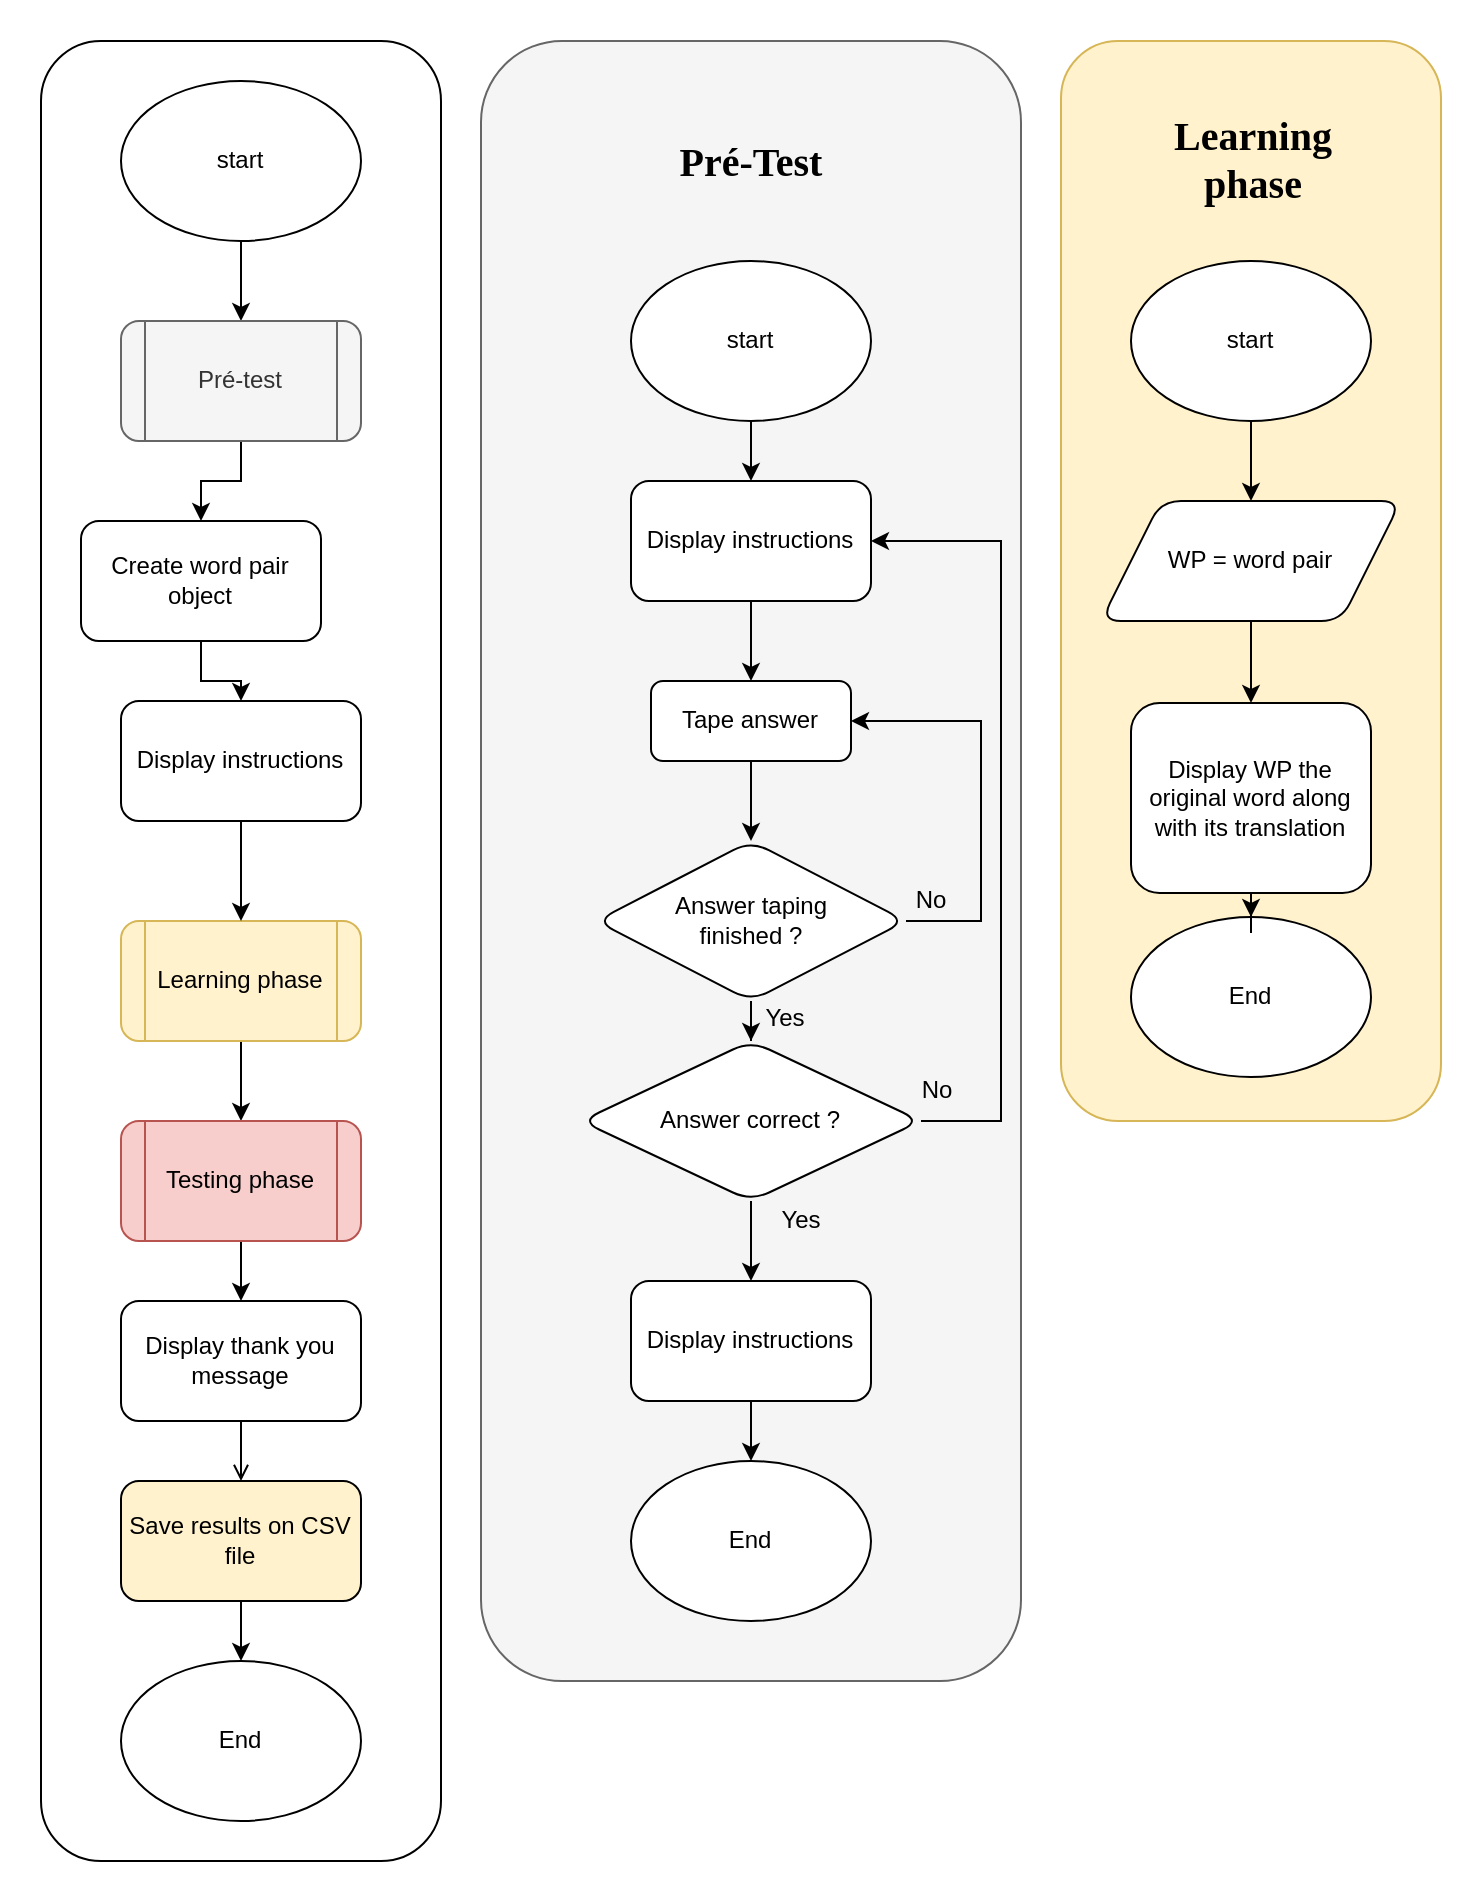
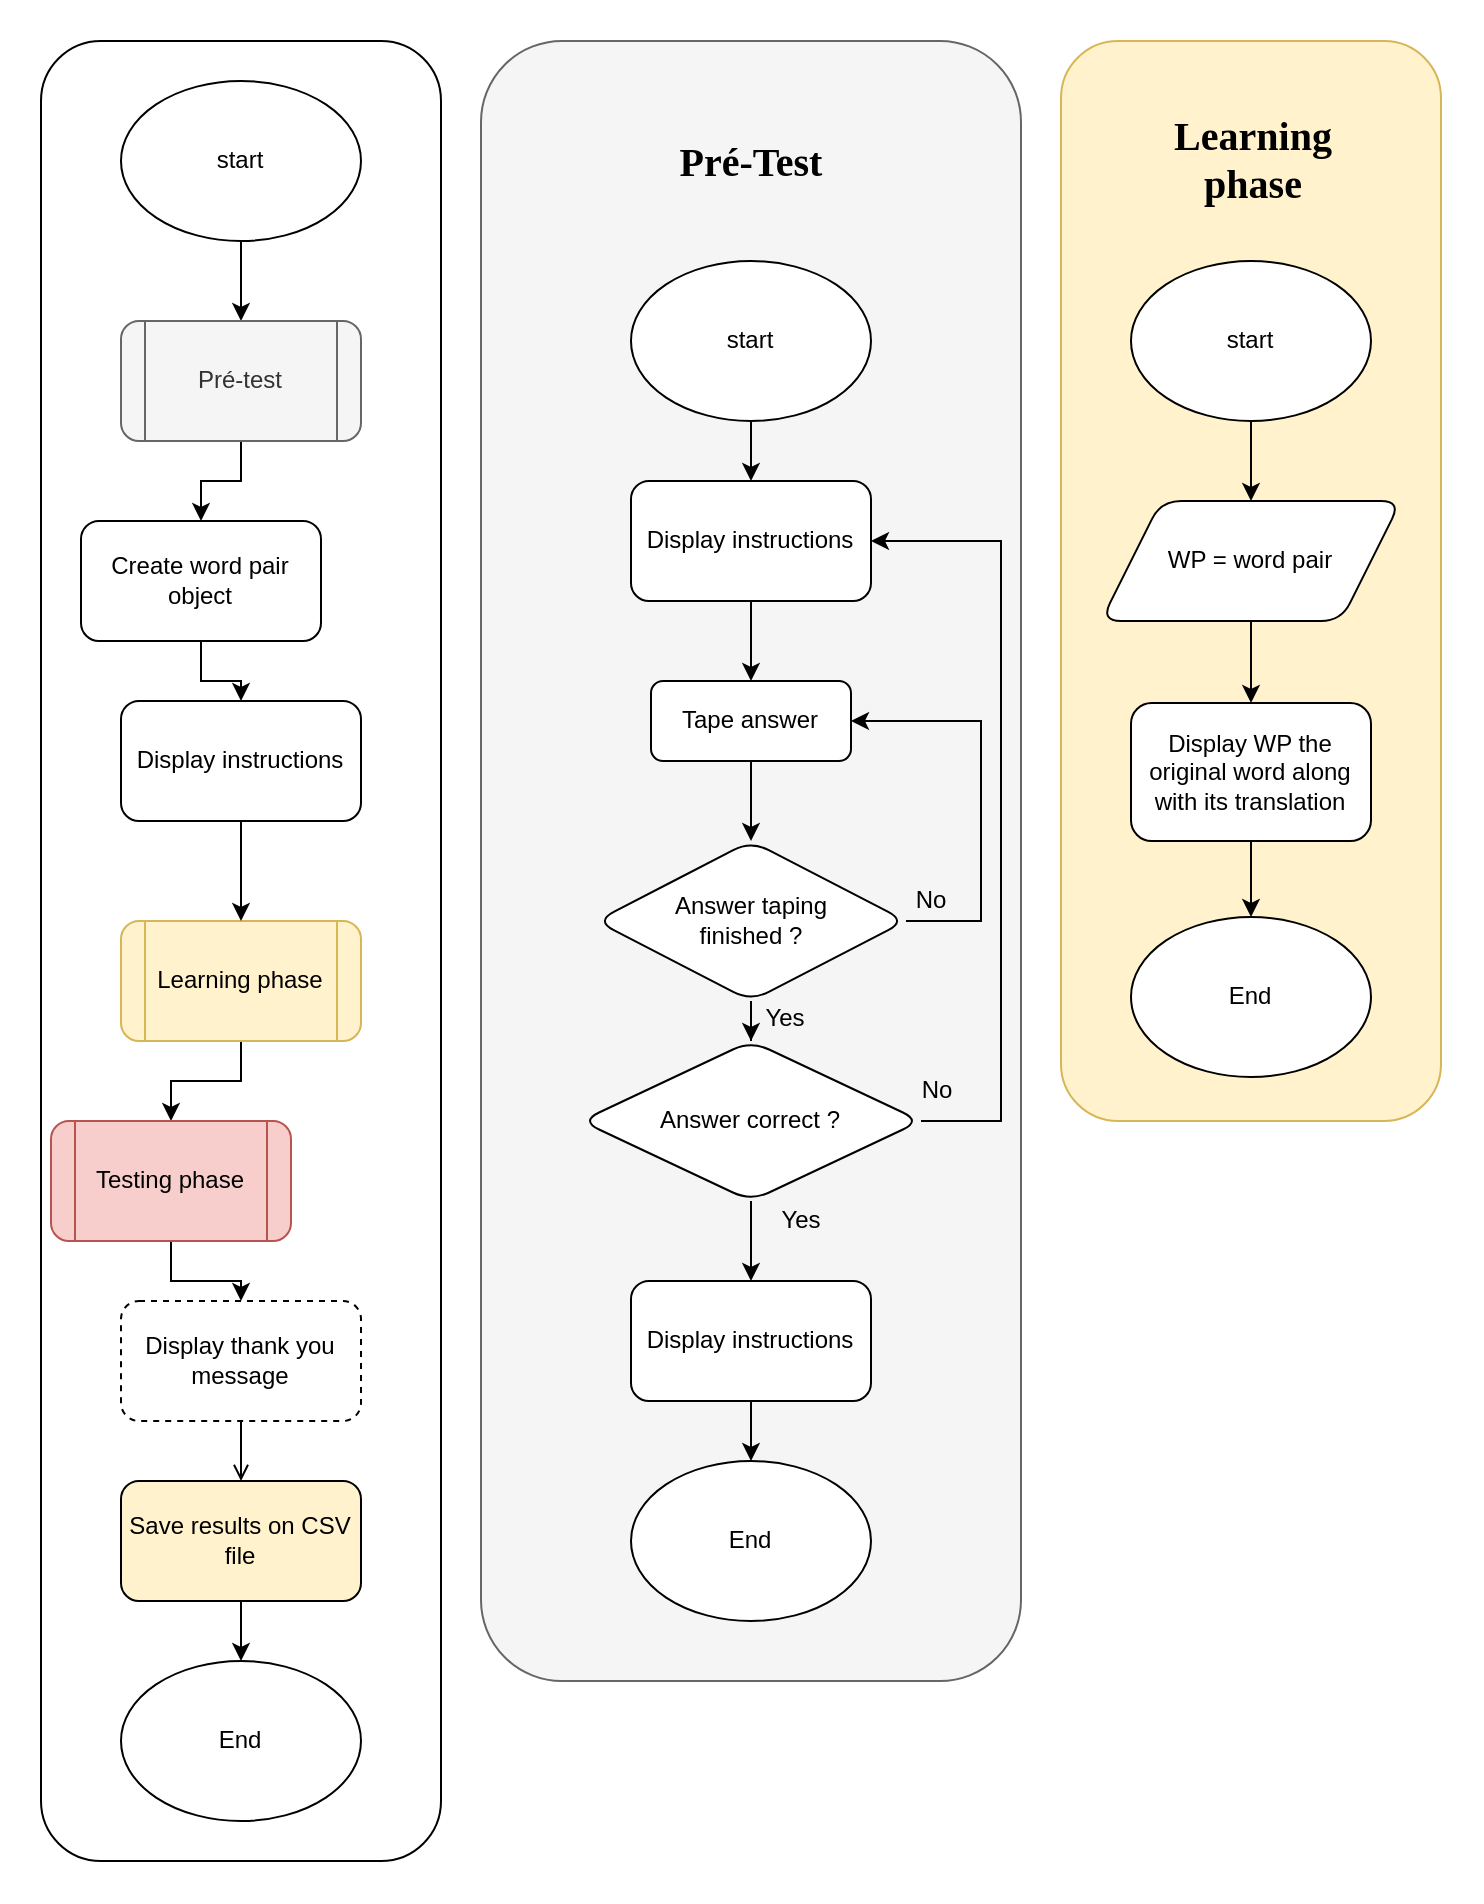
(1251, 798) -> (1251, 772)
(241, 1181) -> (171, 1181)
(241, 1361) -> (241, 1361)
